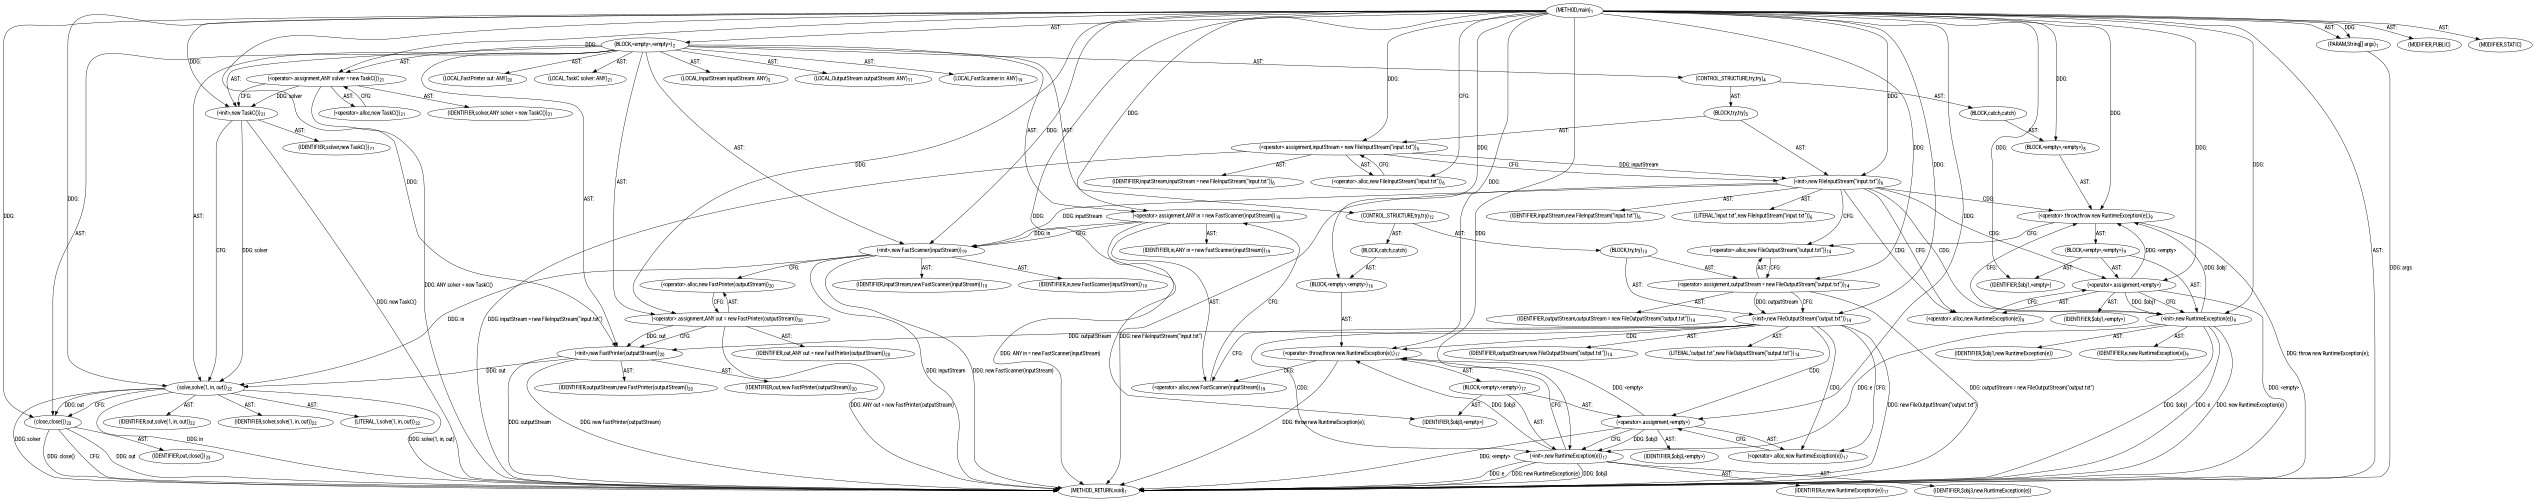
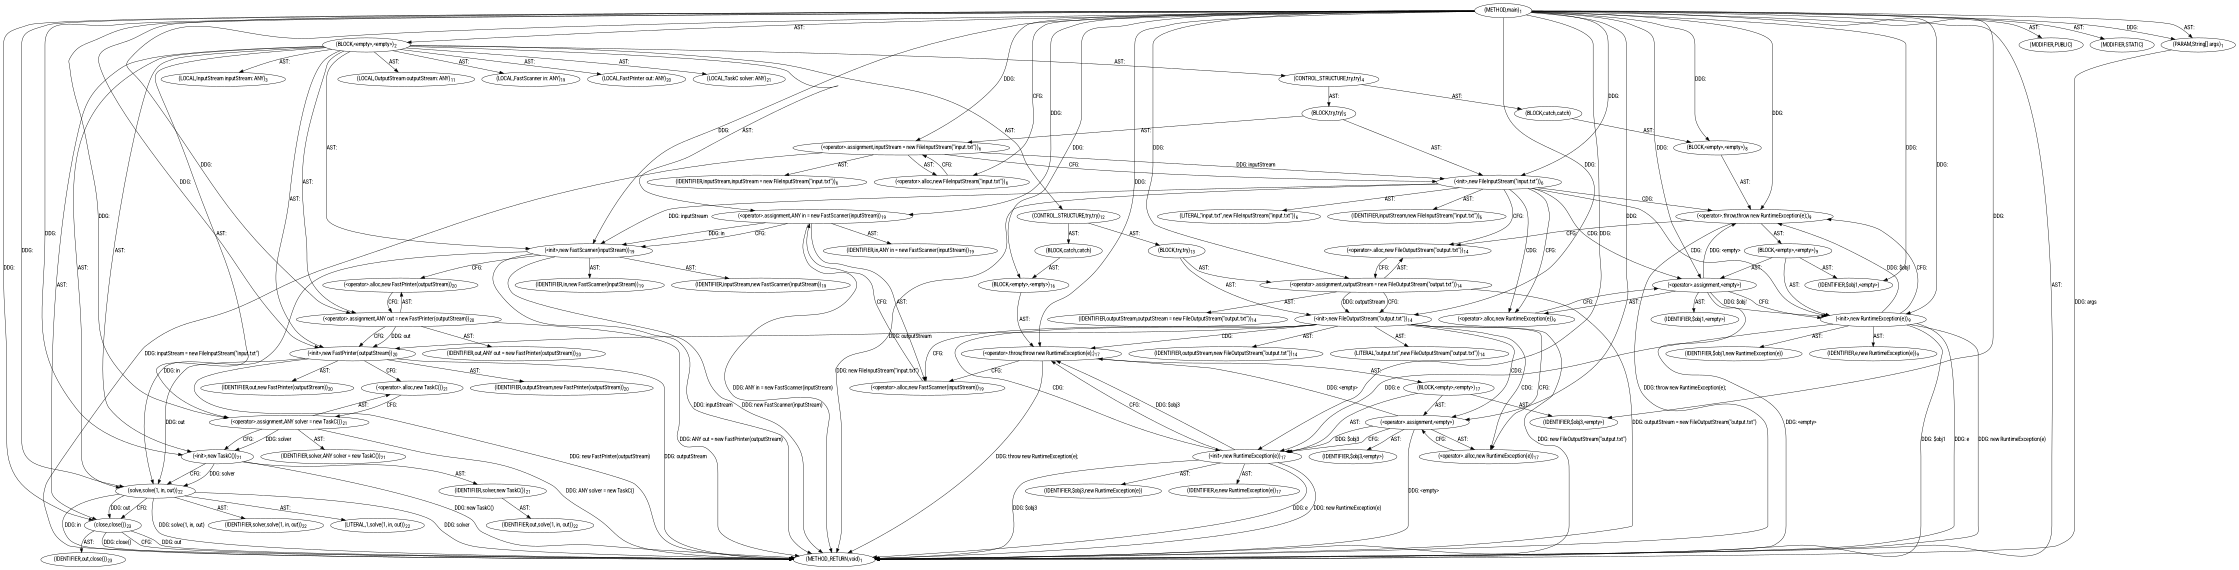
none -> (381, 370)
(183, 404) -> (515, 507)
